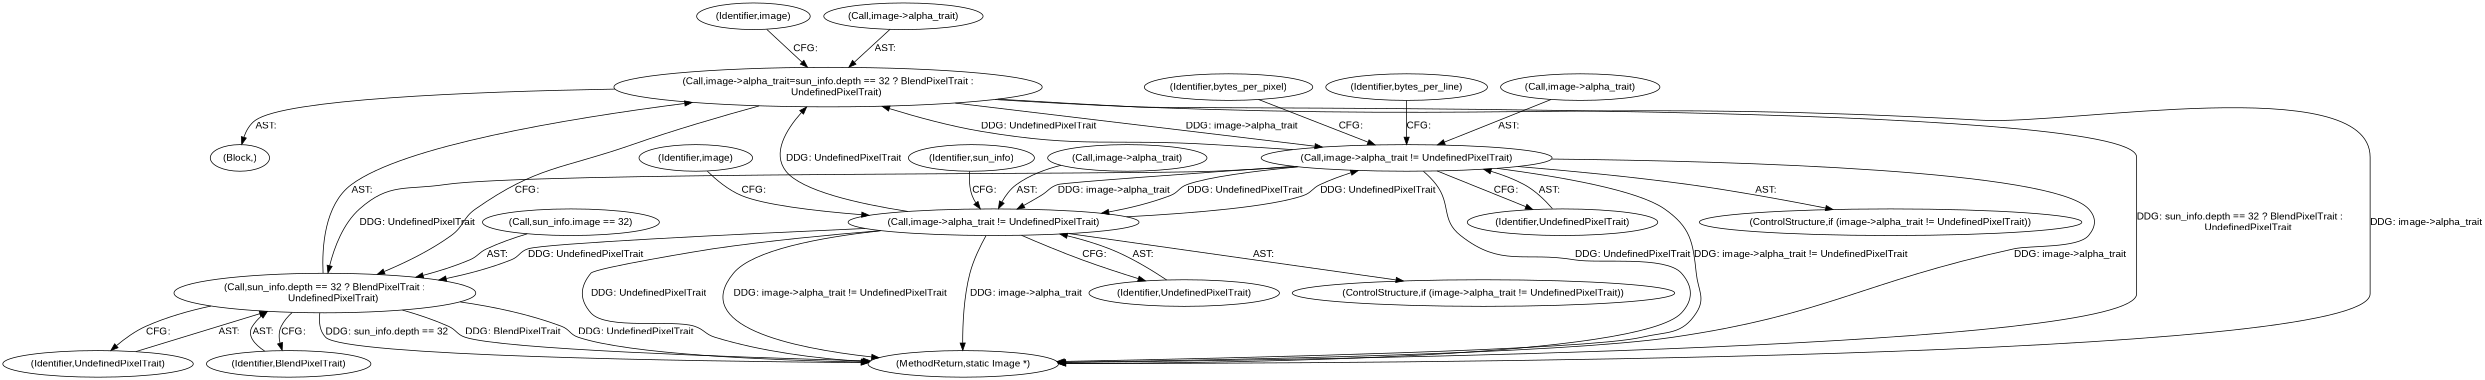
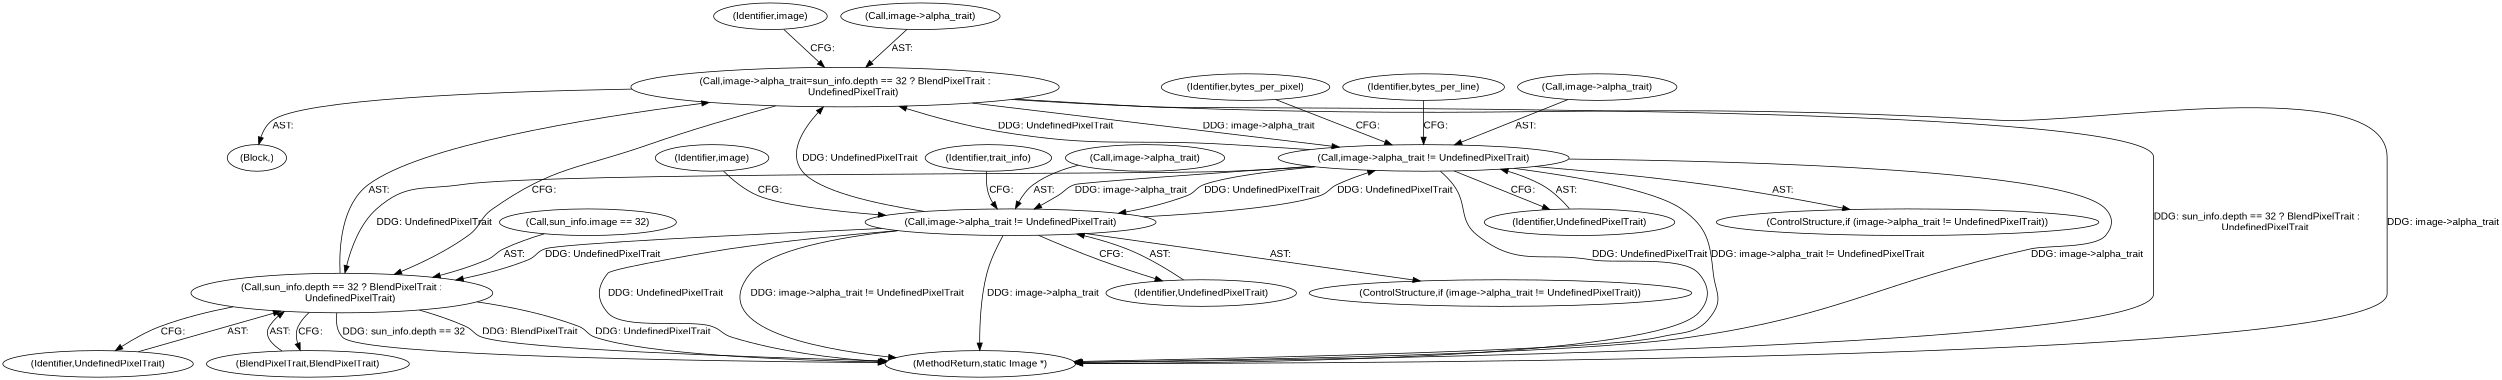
(971, 158) -> (988, 158)
(289, 364) -> (308, 364)
